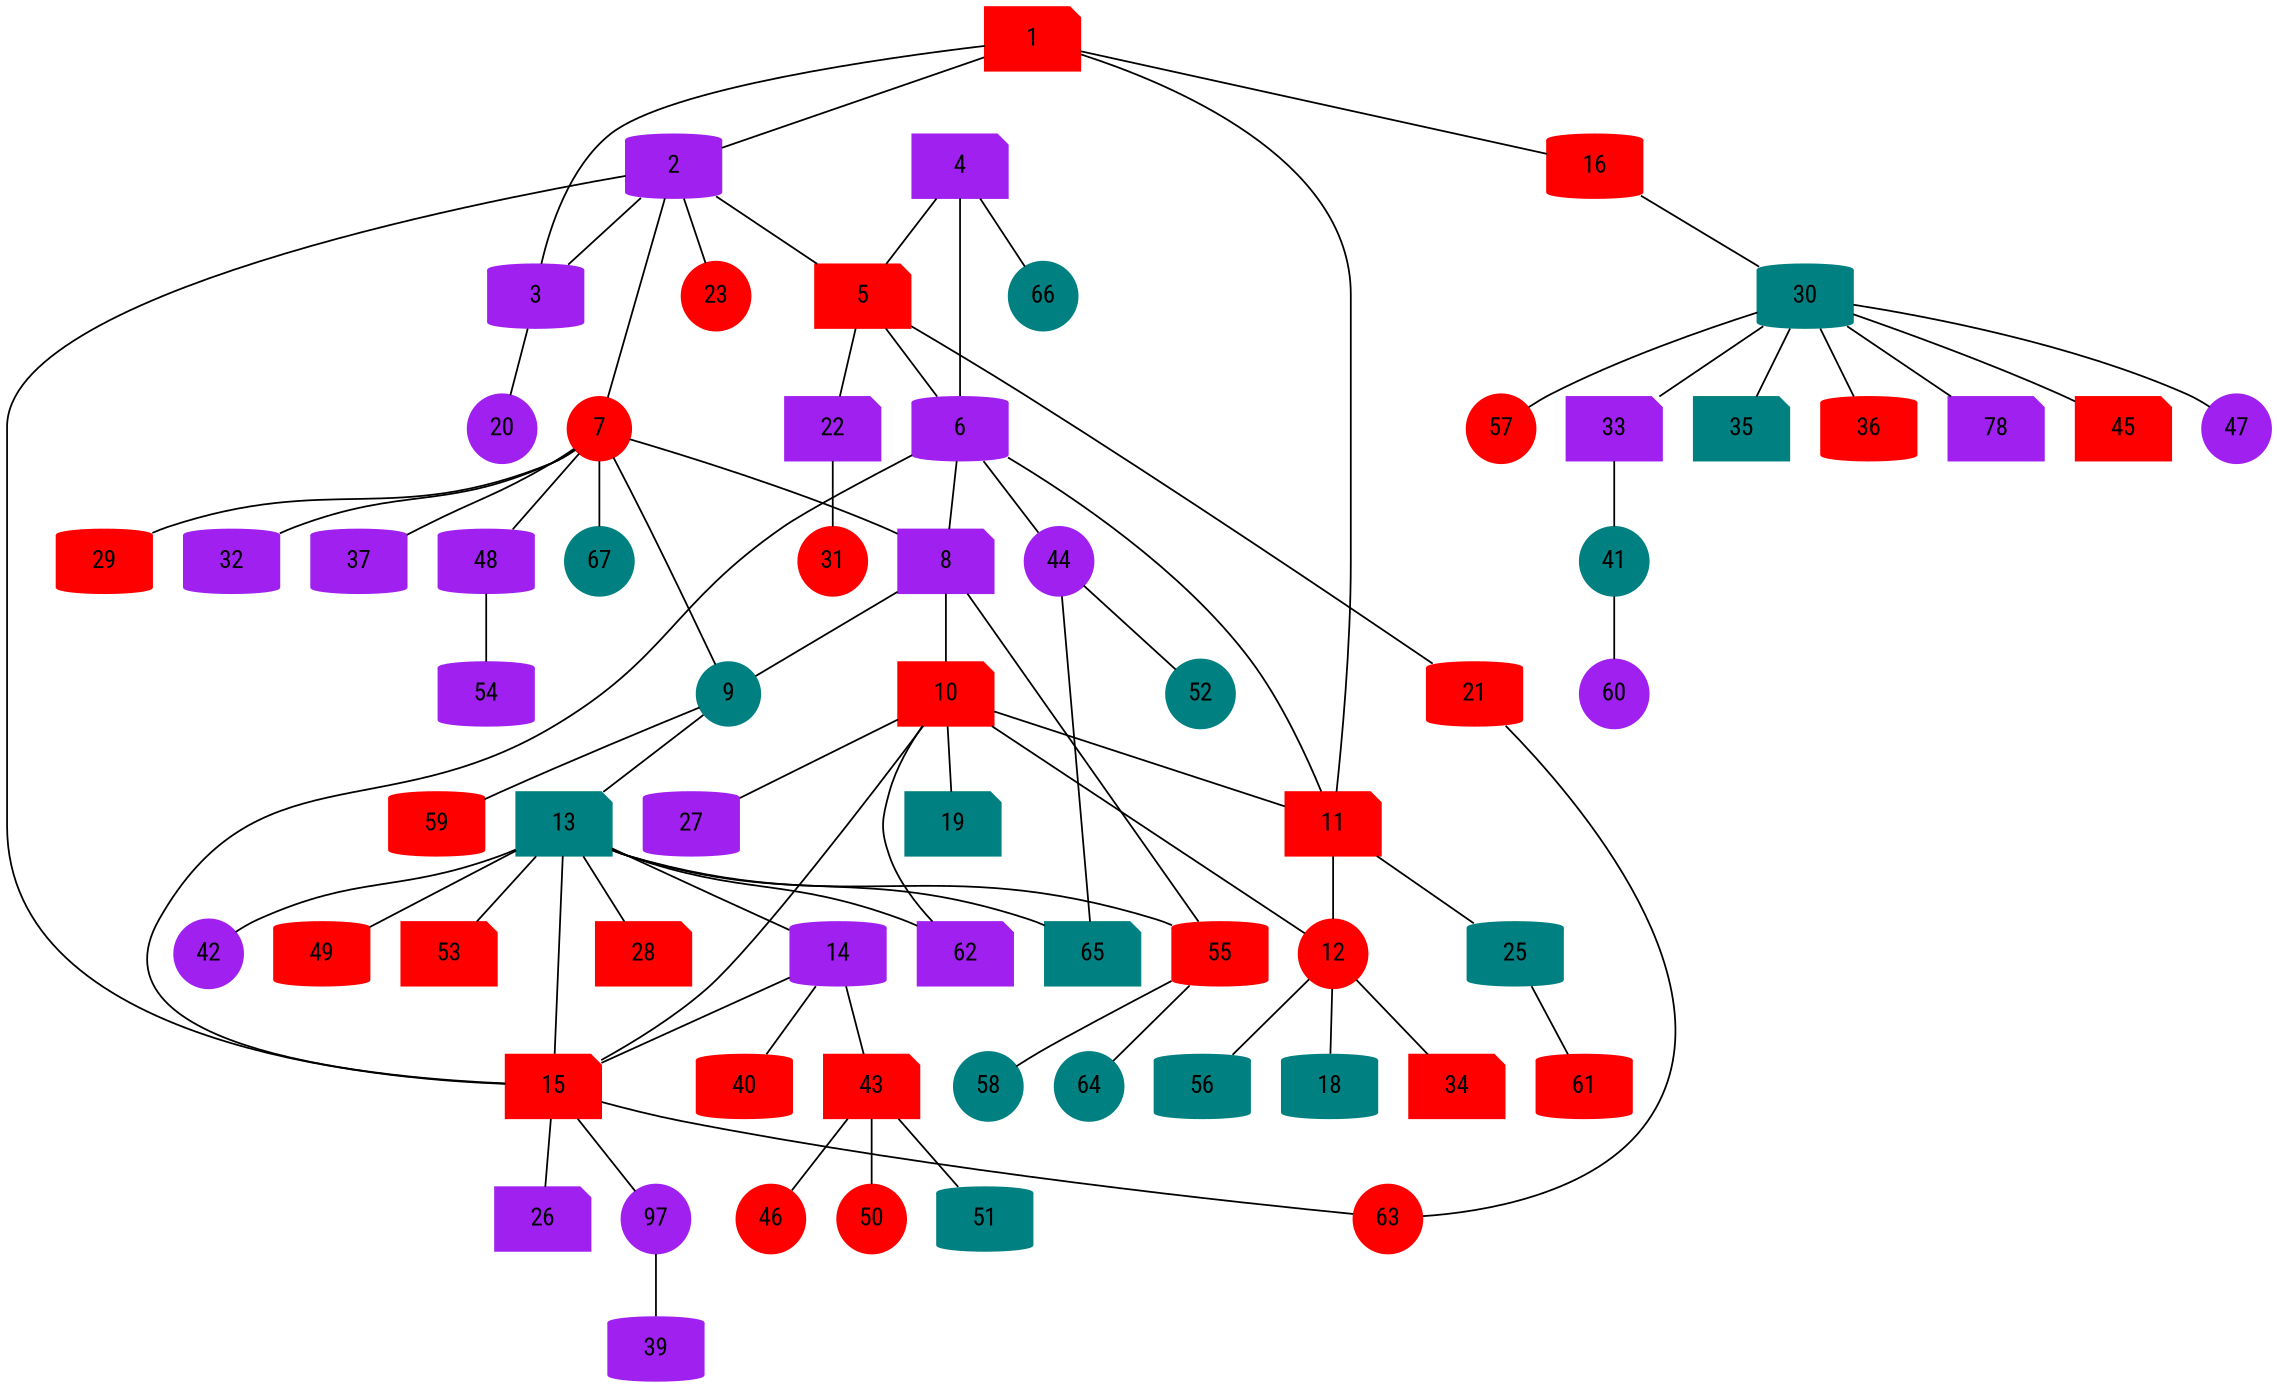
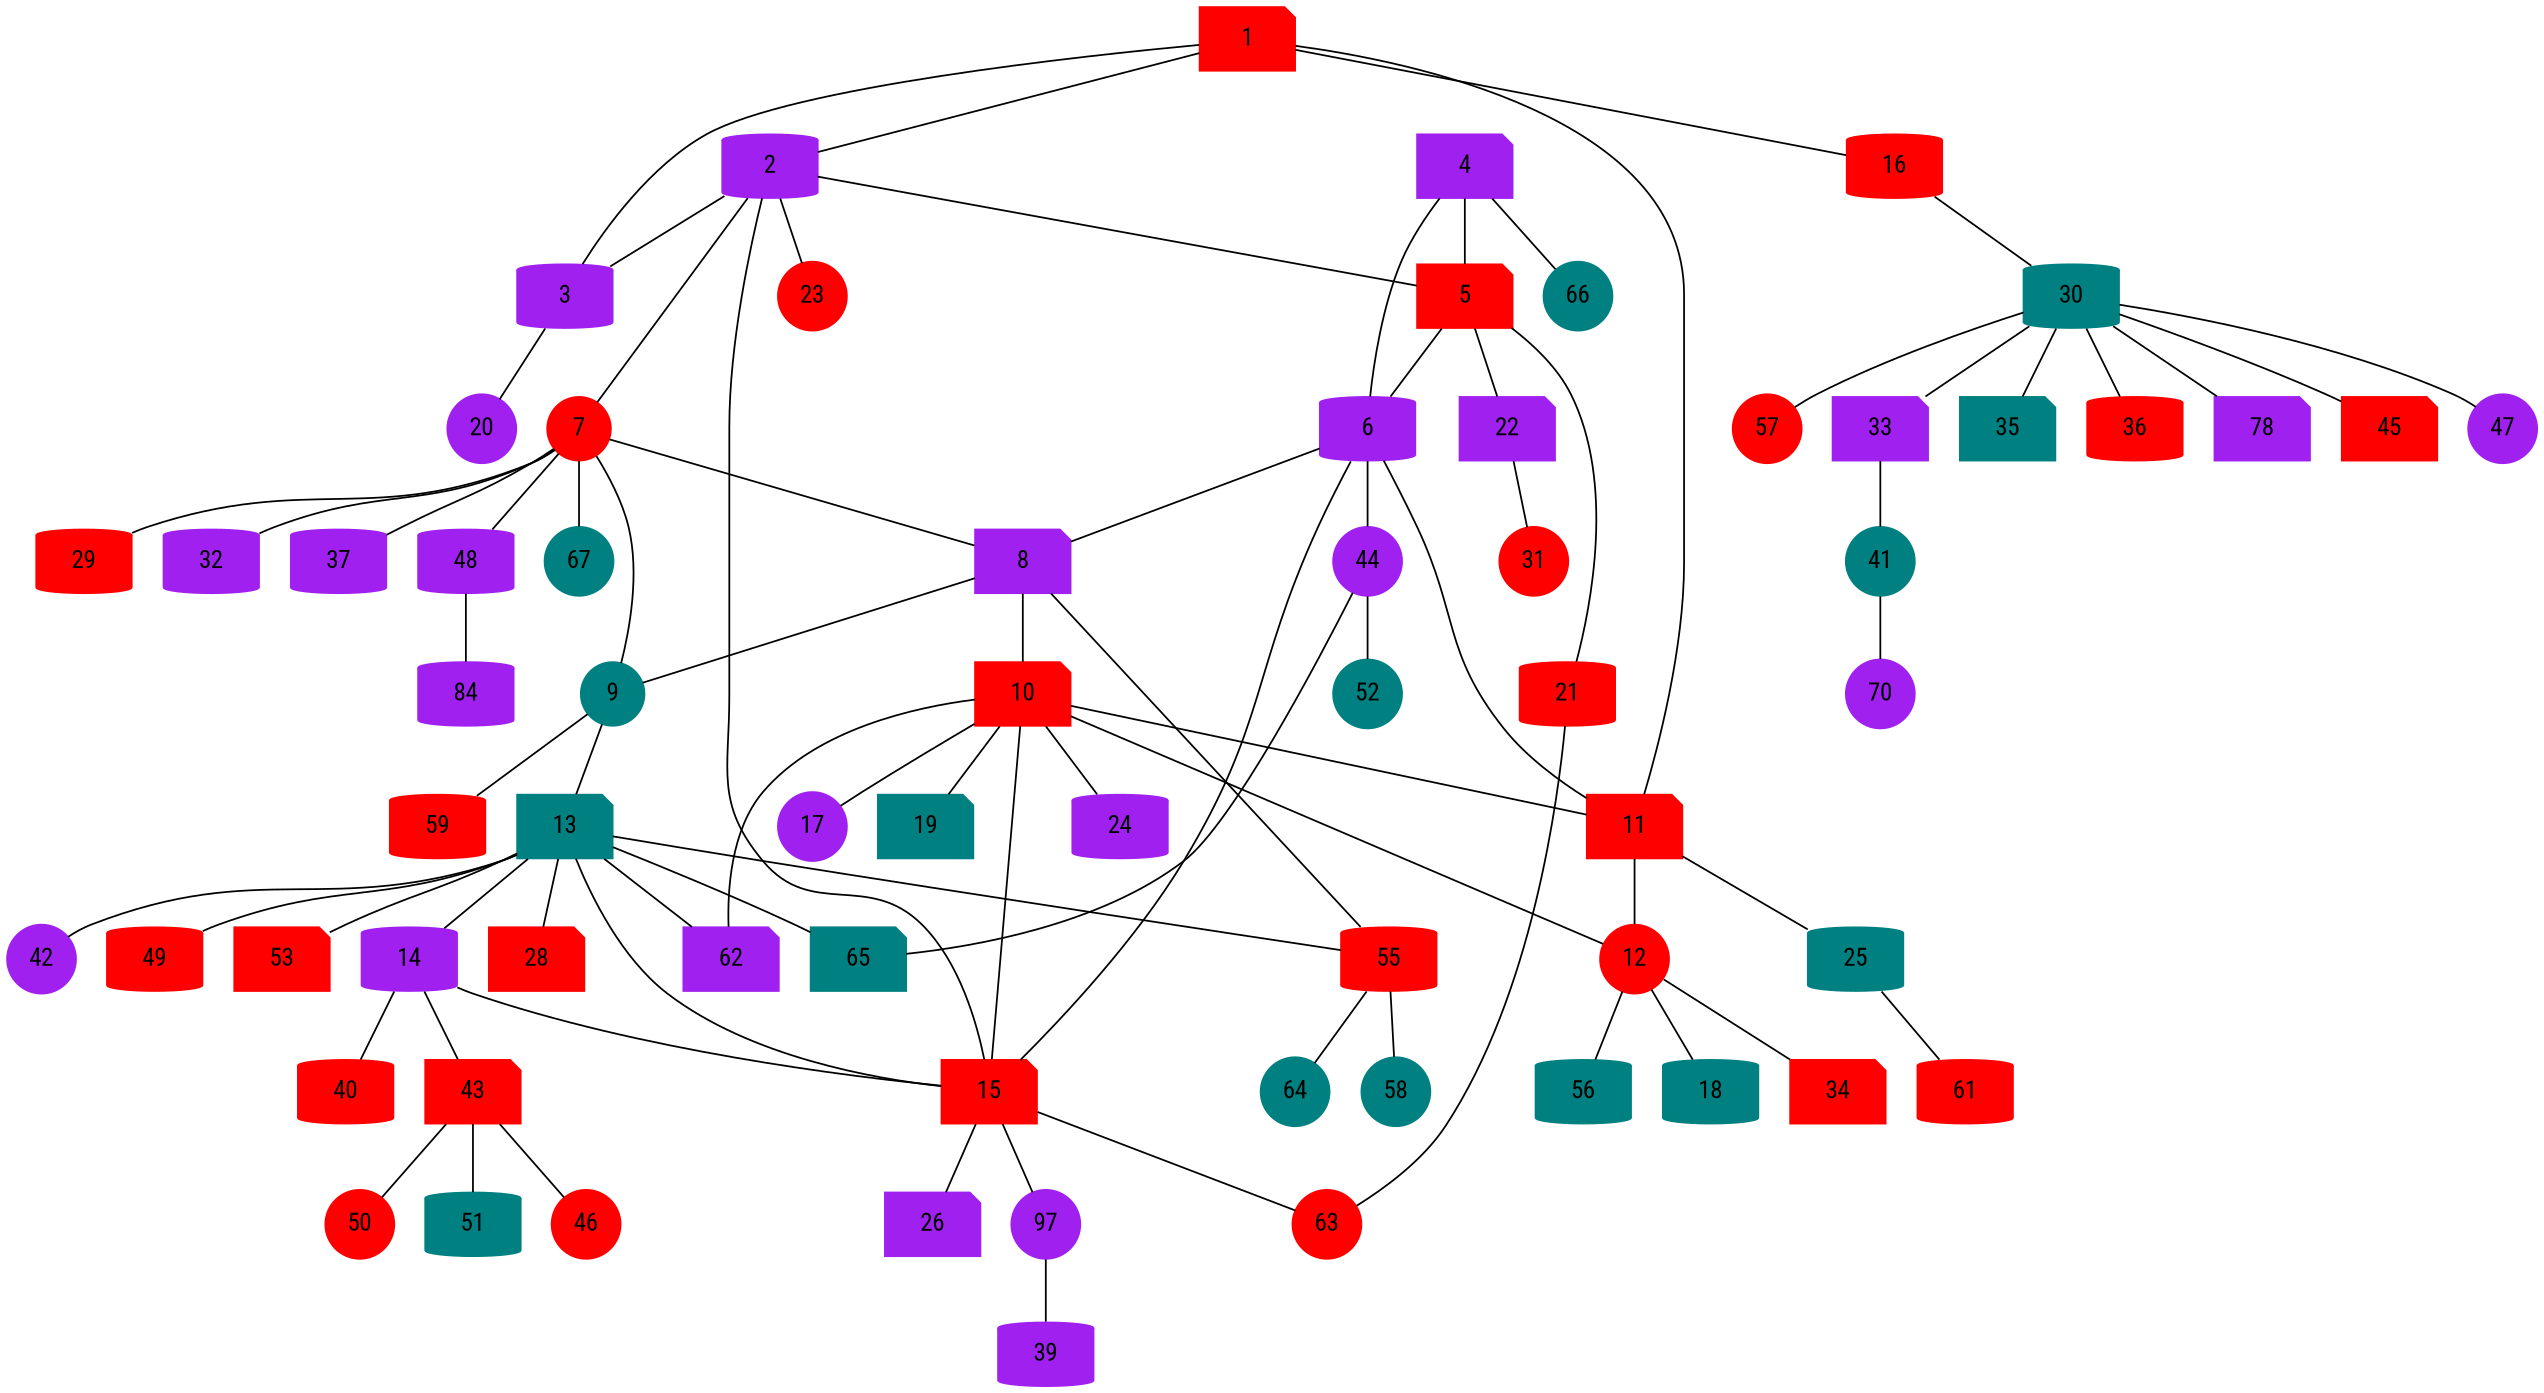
(486, 694) -> (466, 694)
(1614, 694) -> (1880, 694)
(691, 824) -> (1120, 827)
none -> (812, 827)
